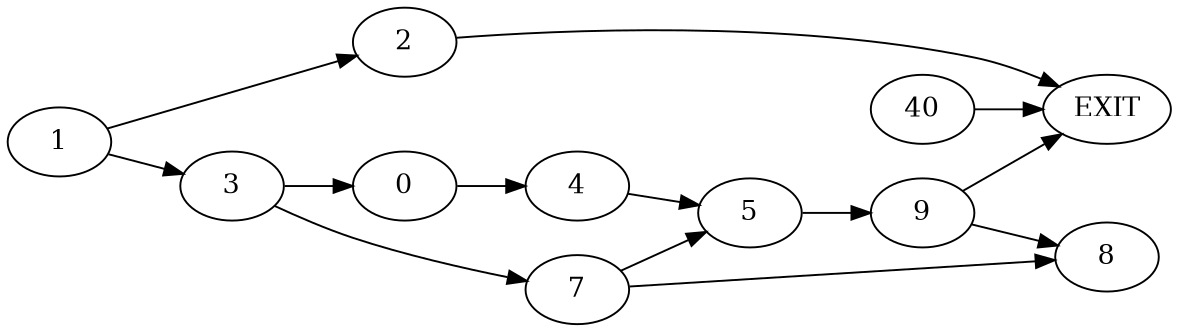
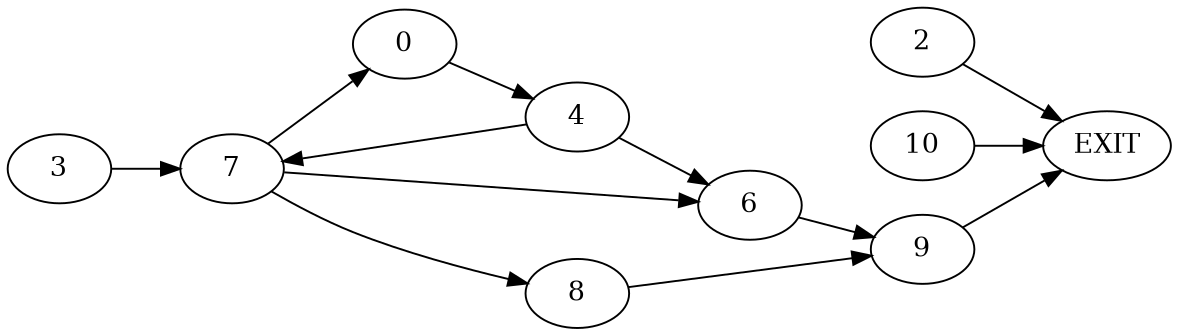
(923, 109) -> (923, 146)
none -> (414, 141)
(59, 142) -> none
(309, 186) -> (310, 112)
(750, 213) -> (750, 205)
(1006, 233) -> (741, 273)
